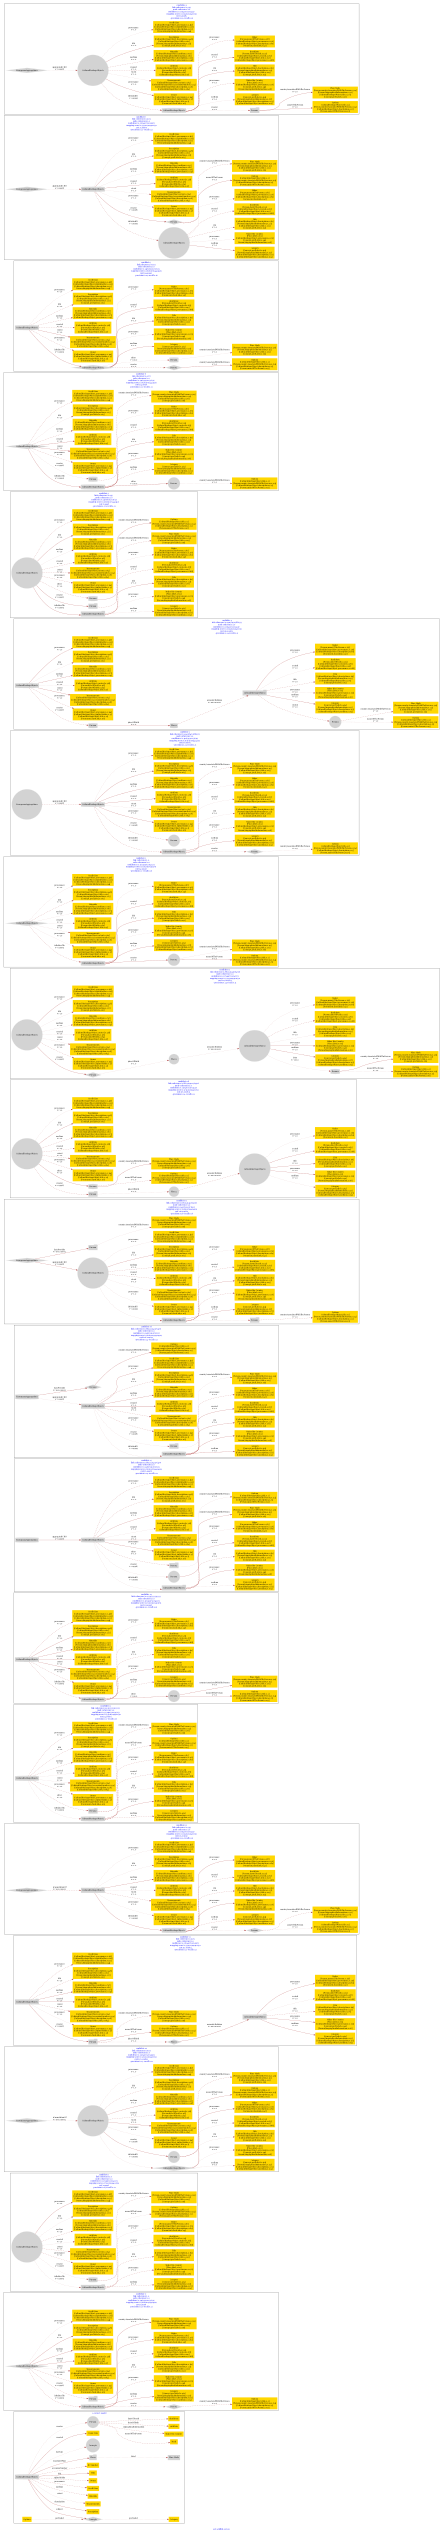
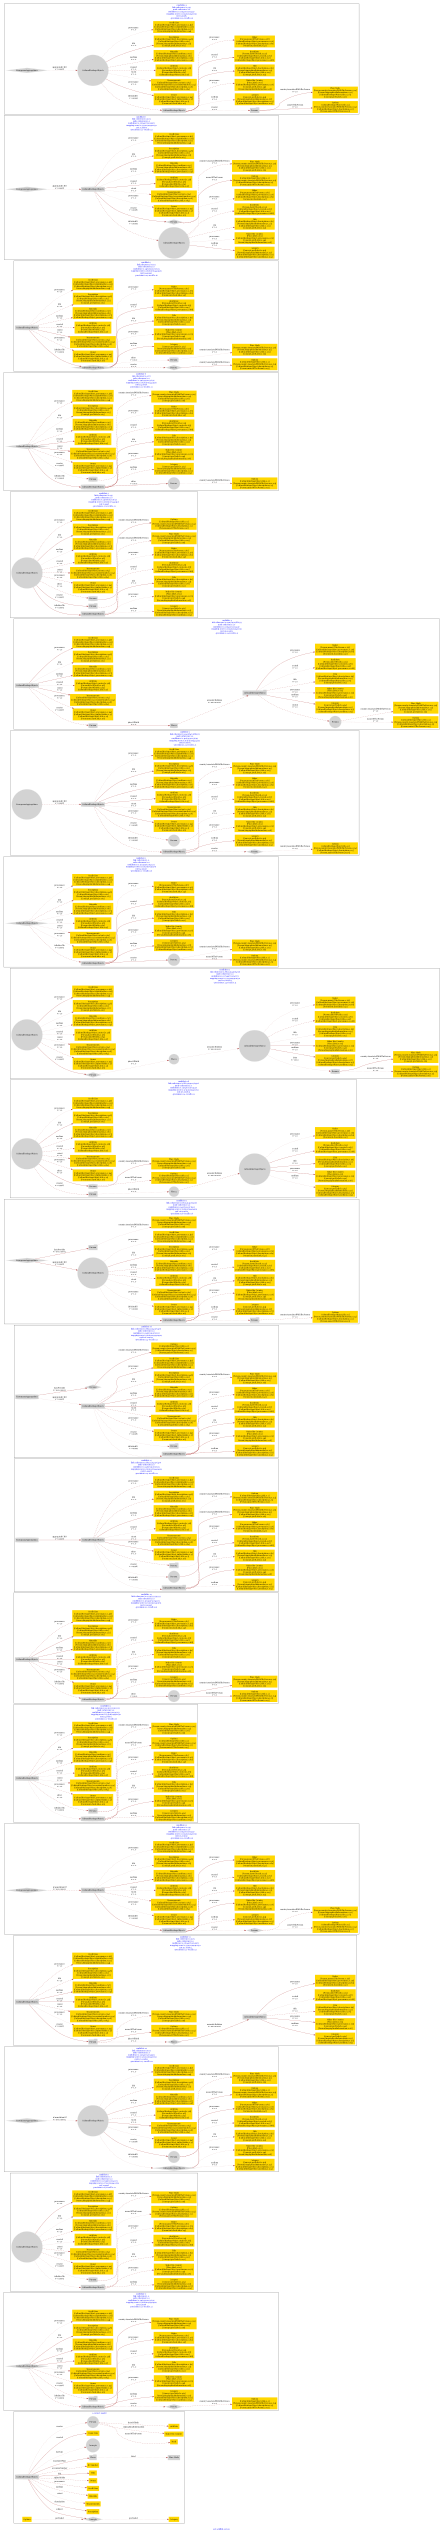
(174, 2419) -> none
